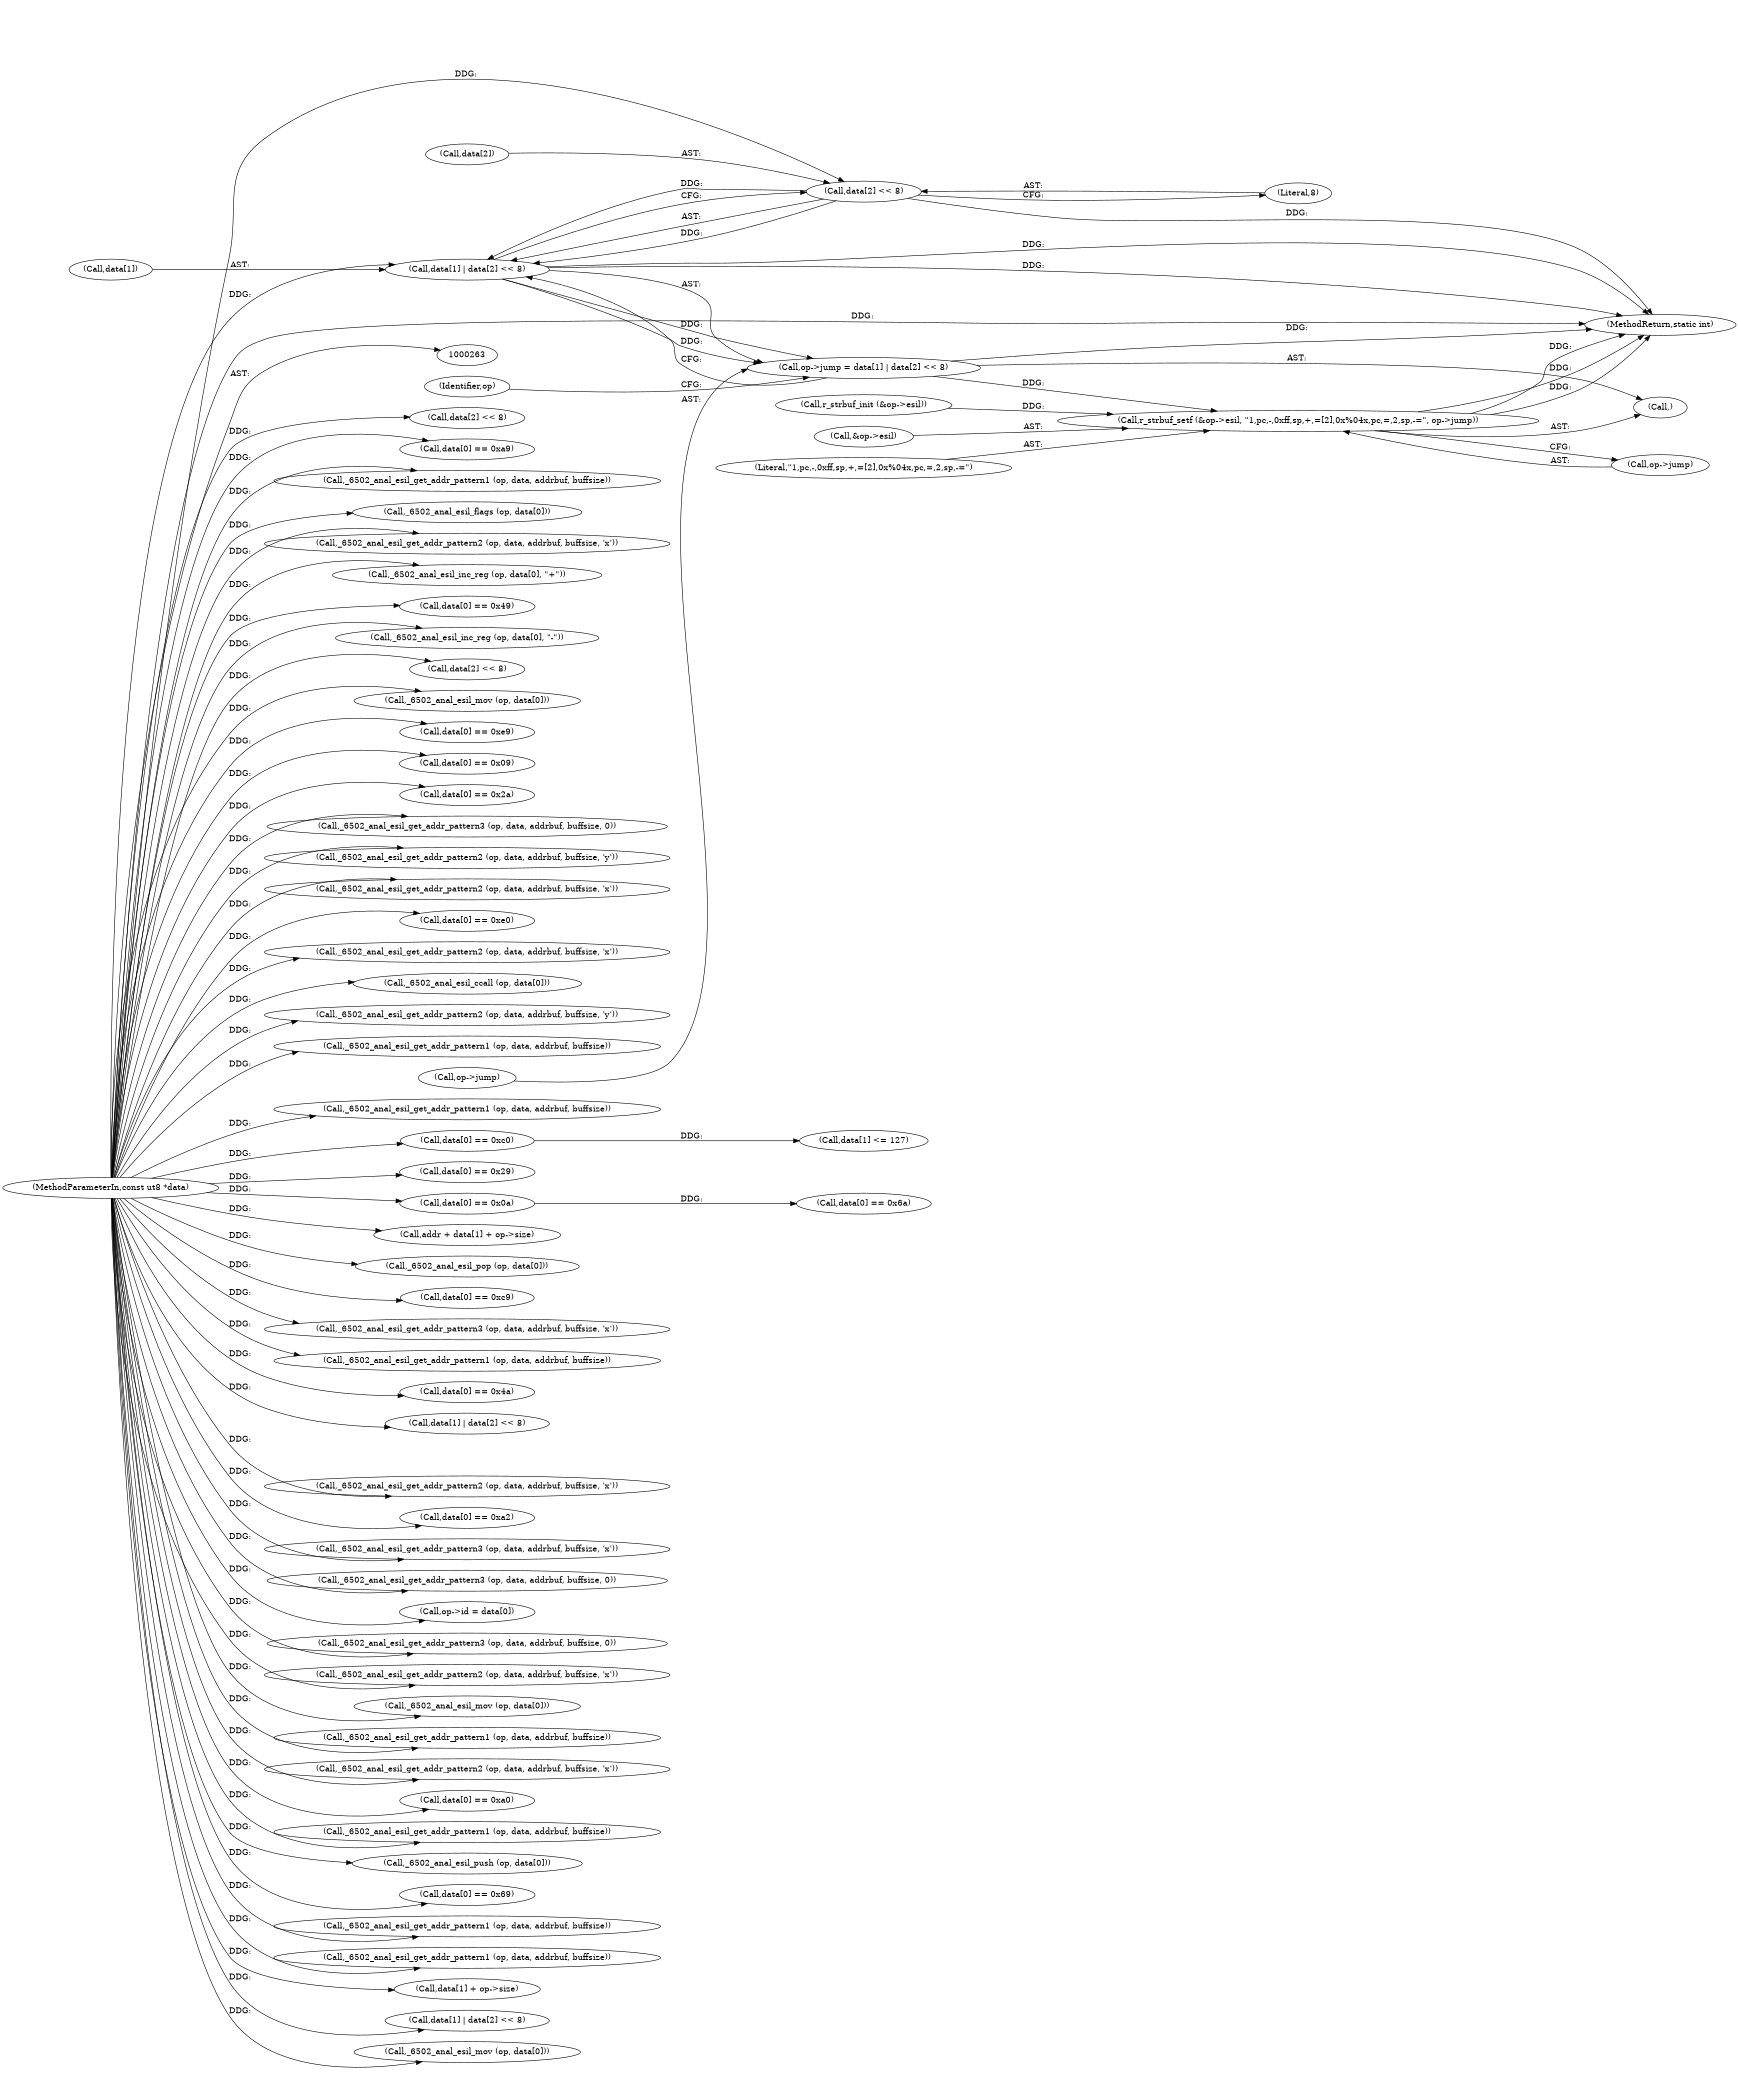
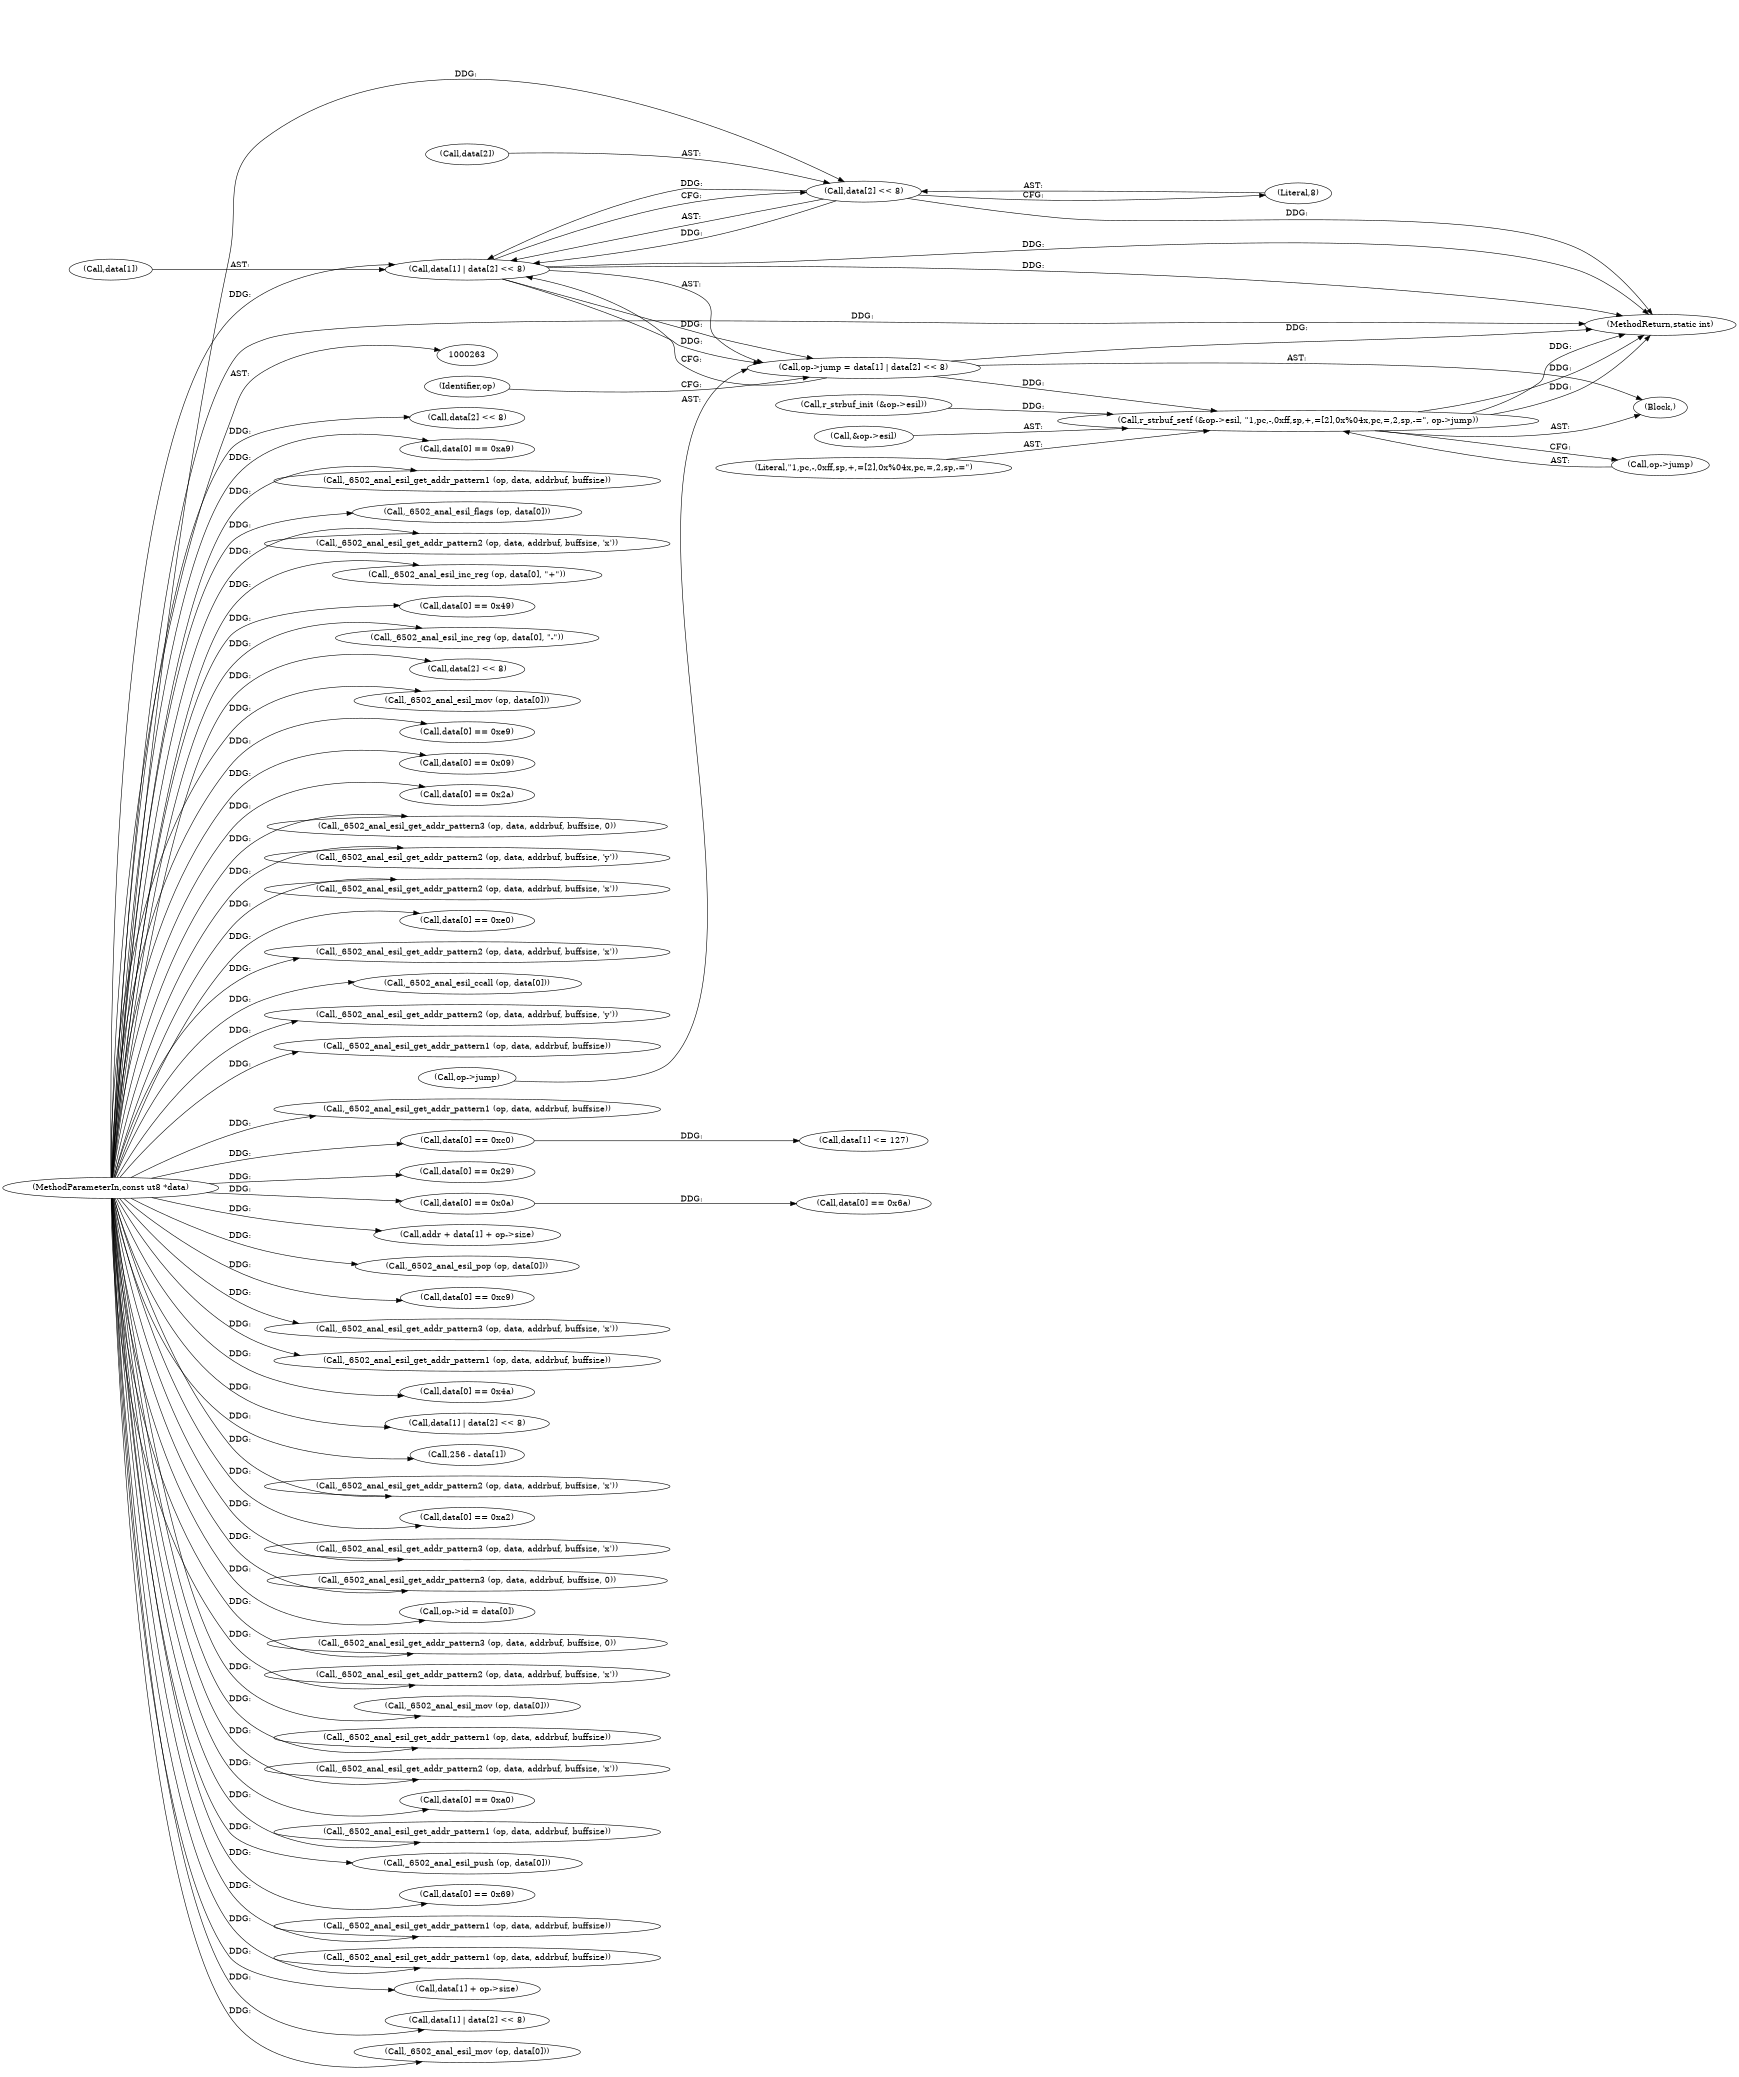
(1660, 408) -> (1660, 408)
none -> (467, 1455)
